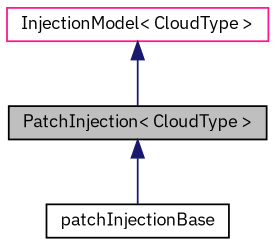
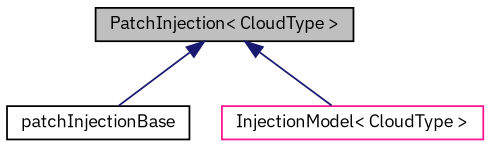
(138, 83) -> (296, 79)
